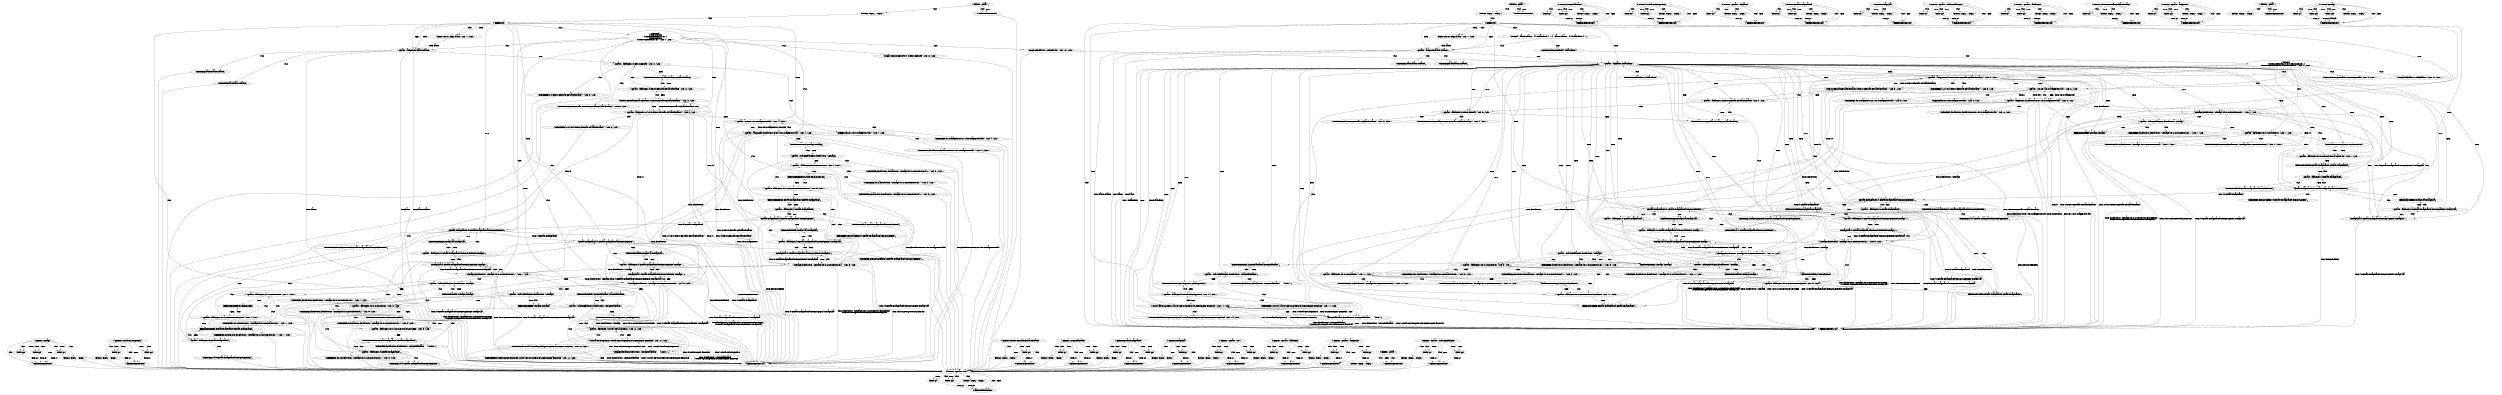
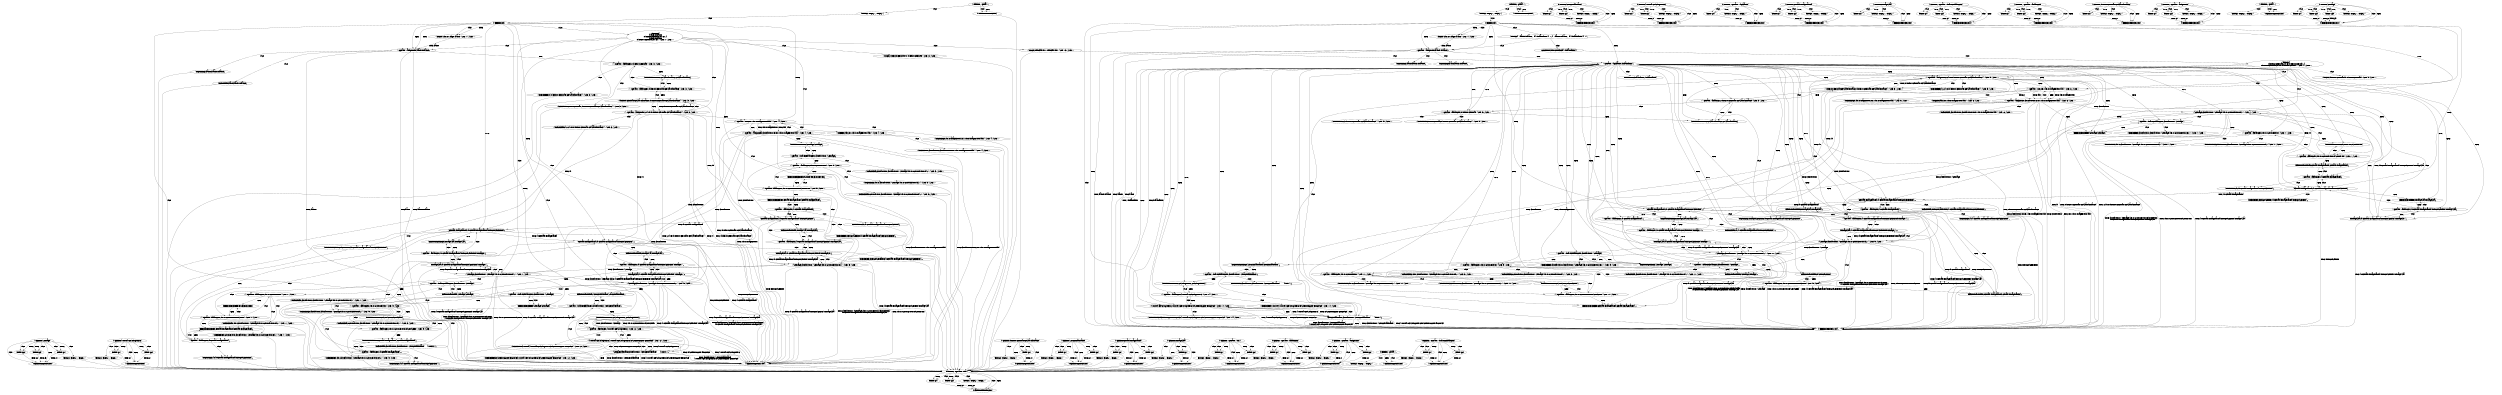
(1631, 71) -> (1624, 72)
(769, 72) -> (808, 130)
(2042, 78) -> (2042, 78)
(2419, 78) -> none
